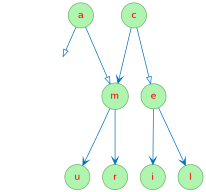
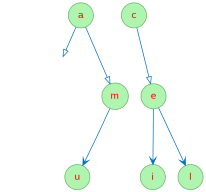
(125, 52) -> none
(115, 177) -> none
